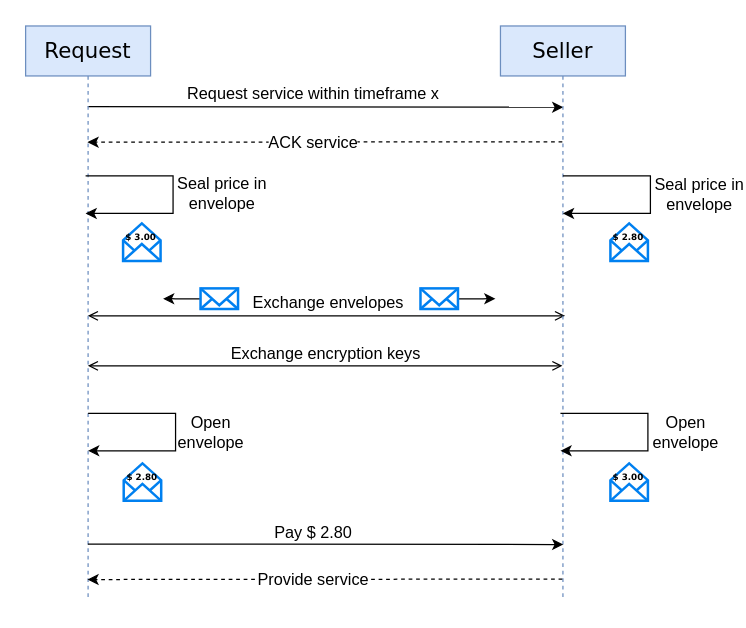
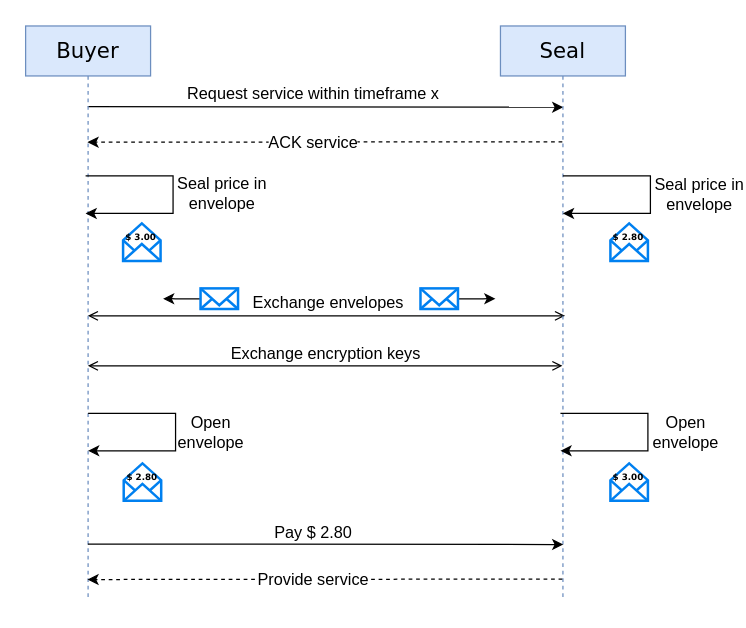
(88, 51) -> (88, 51)
(563, 51) -> (563, 51)
